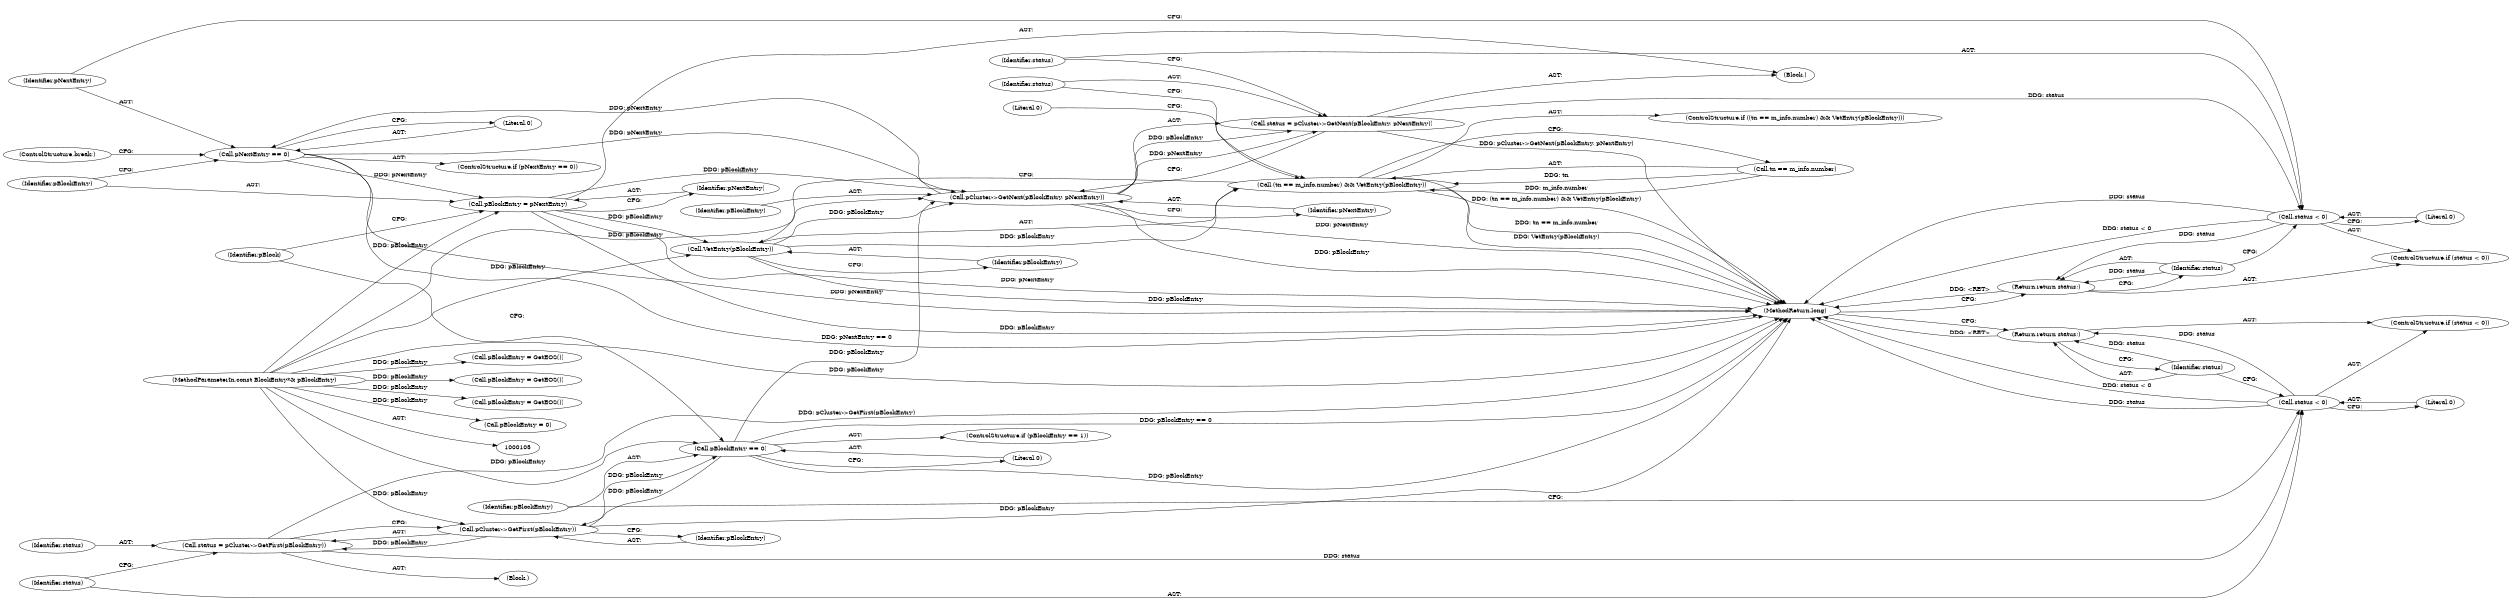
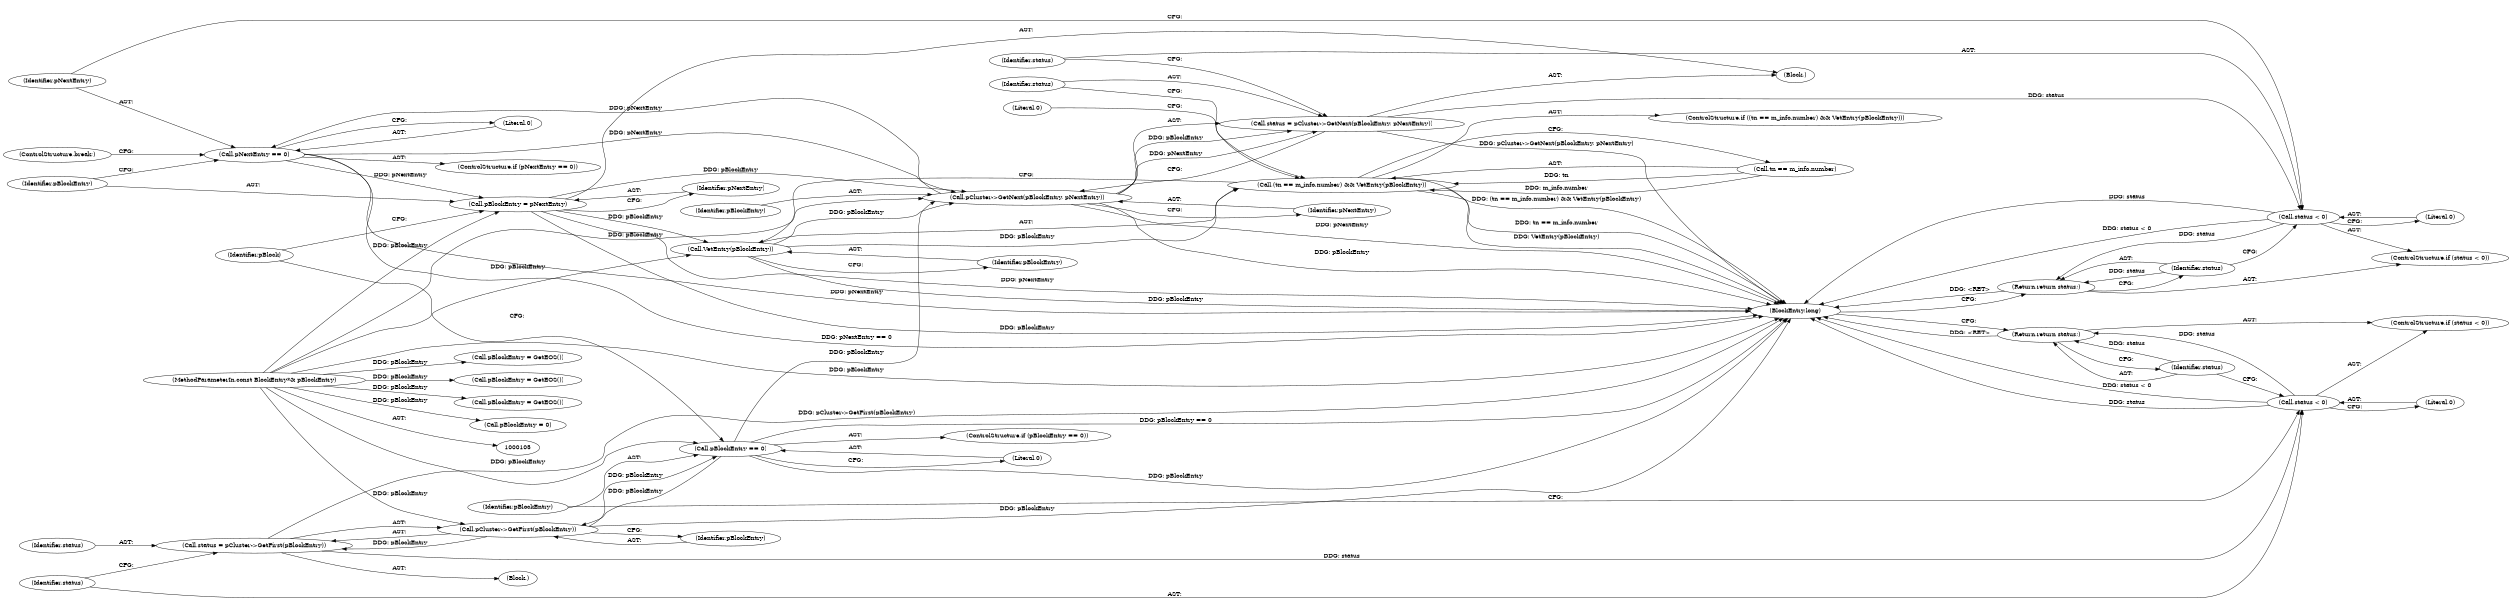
(1795, 311) -> (1795, 311)
(1027, 436) -> (1027, 436)
(400, 523) -> (400, 523)
